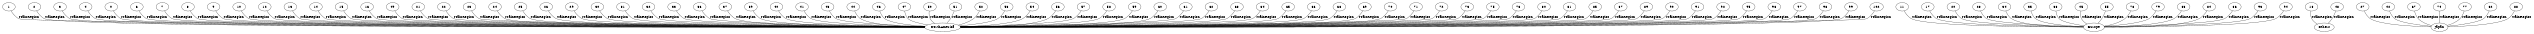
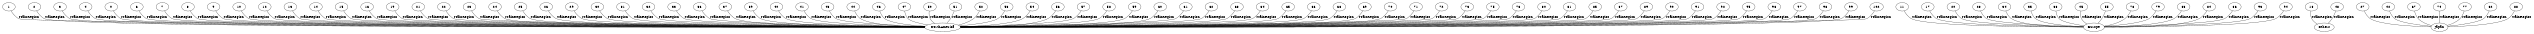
(393, 7) -> (393, 7)
